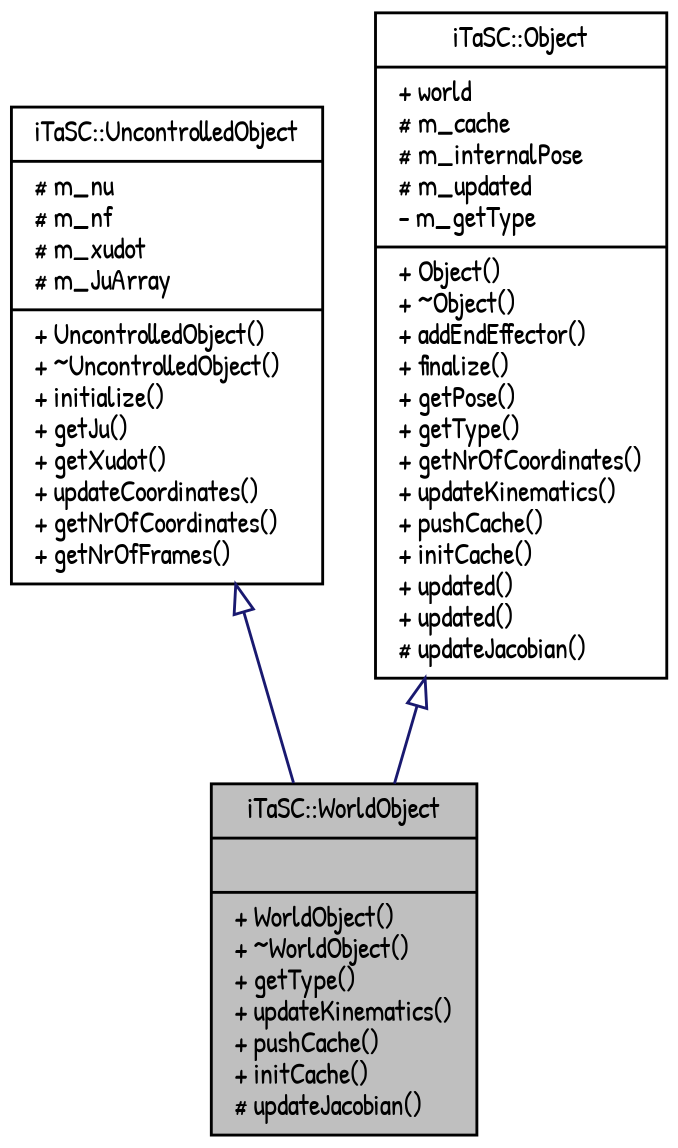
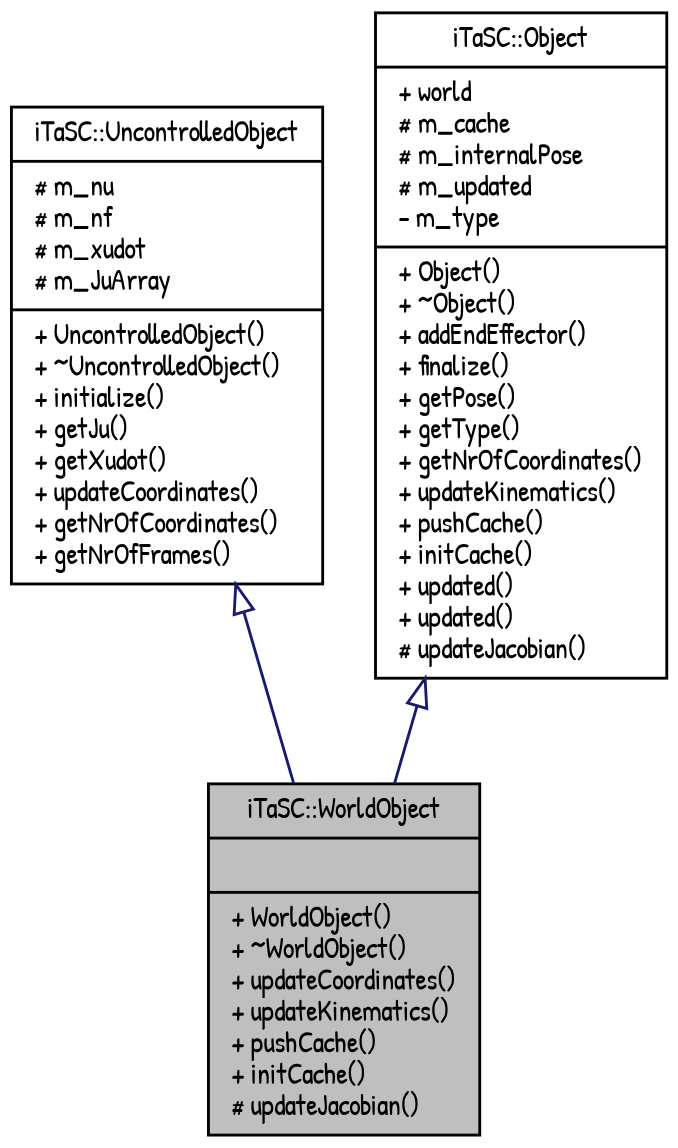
(468, 218) -> (450, 218)
(296, 981) -> (344, 981)
